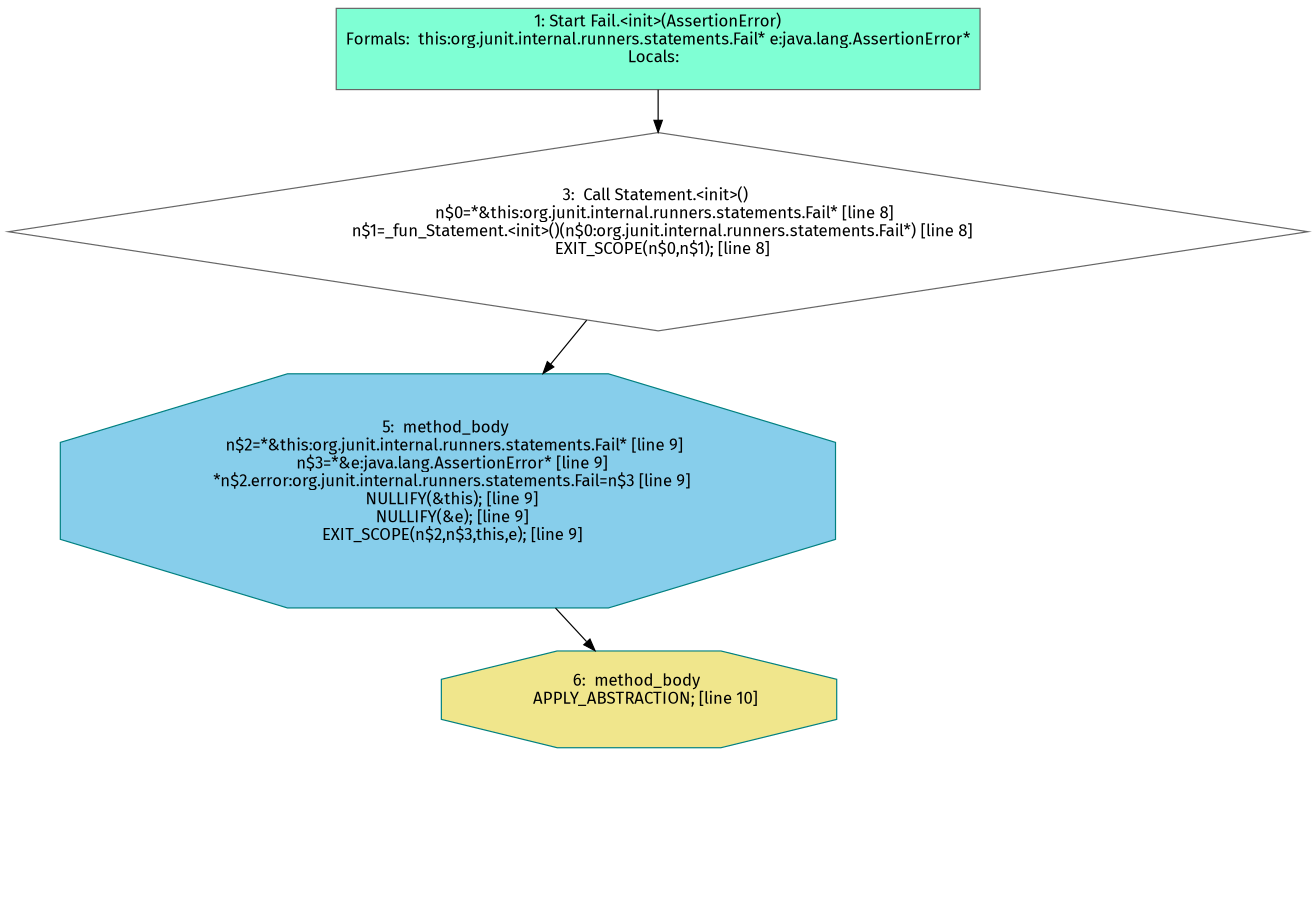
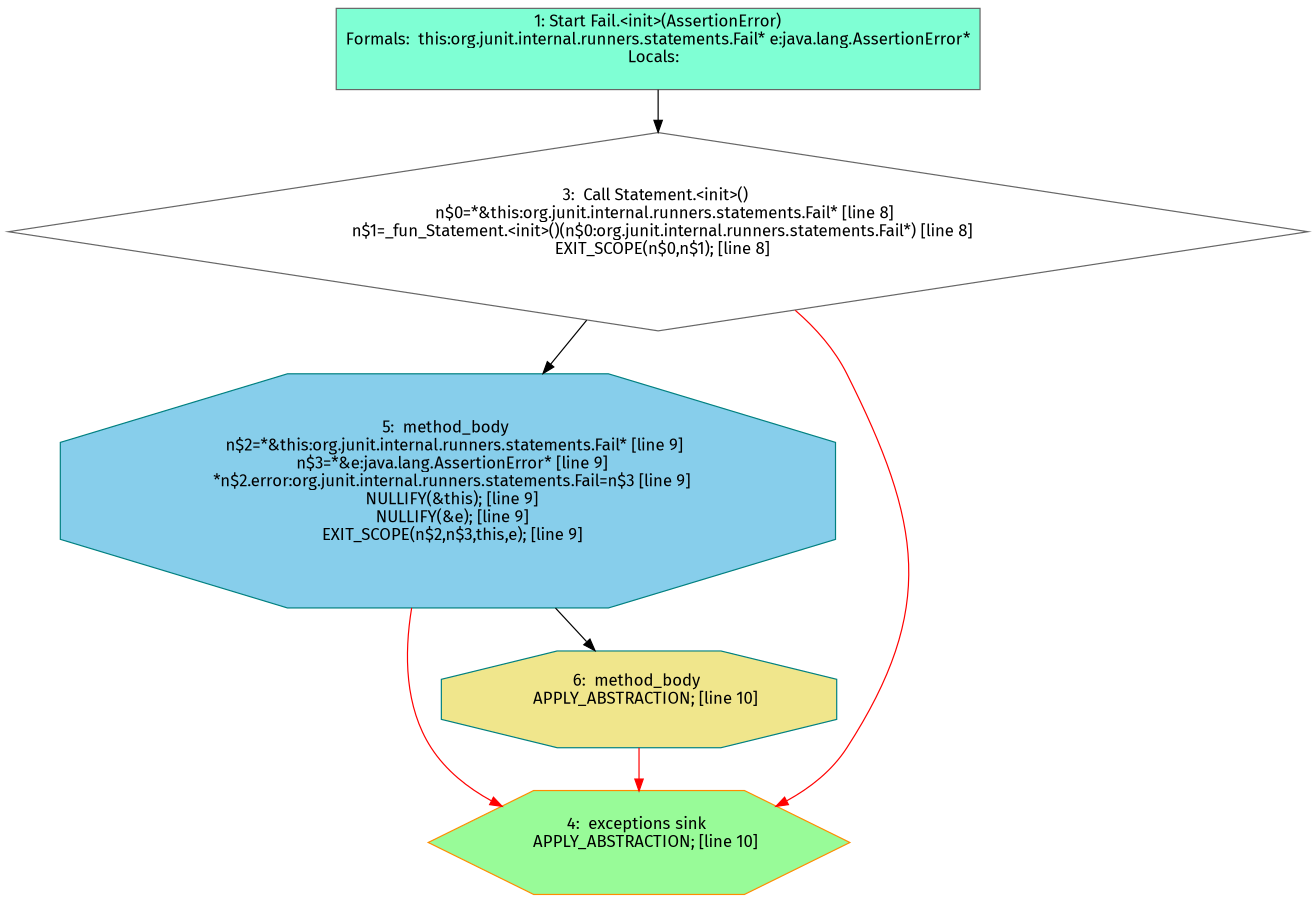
none -> (639, 842)
